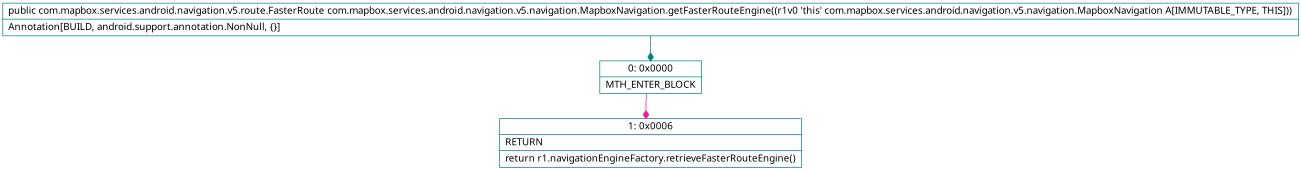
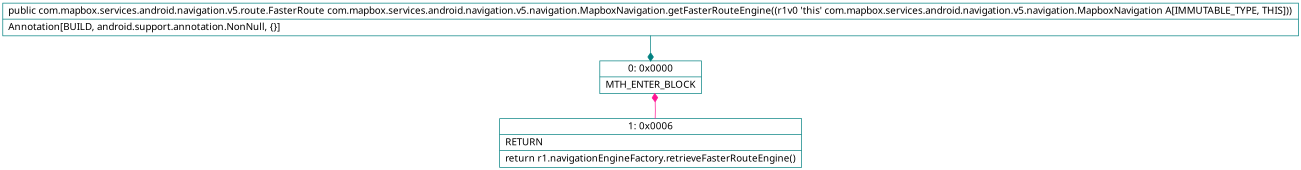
(646, 102) -> (655, 110)
